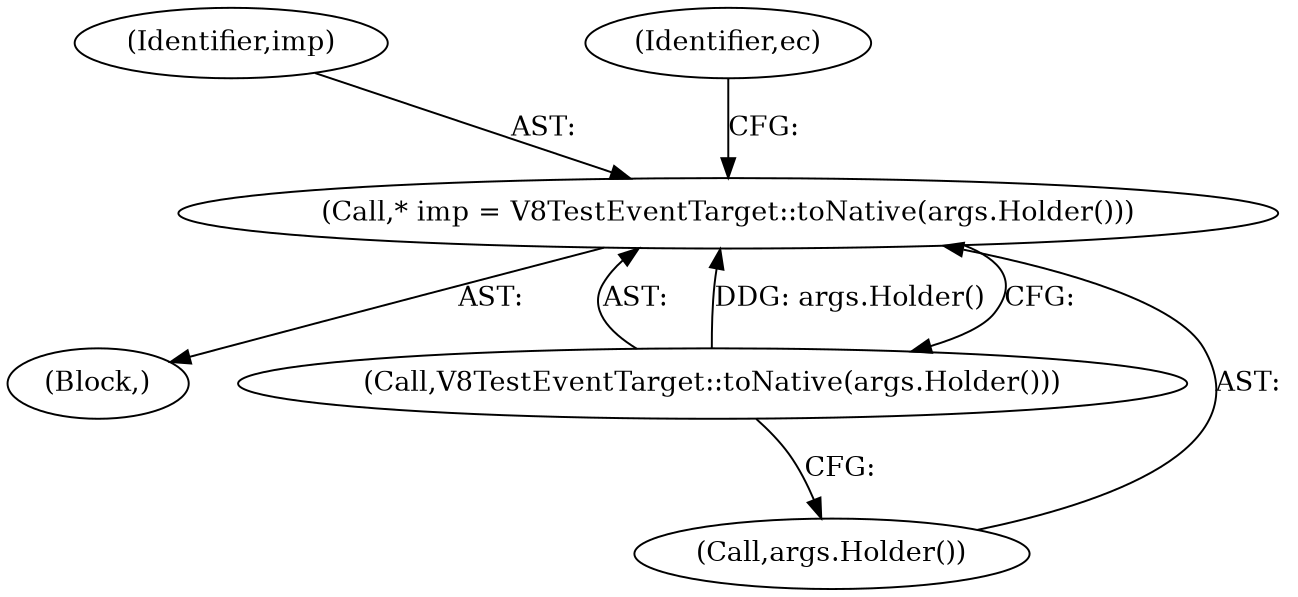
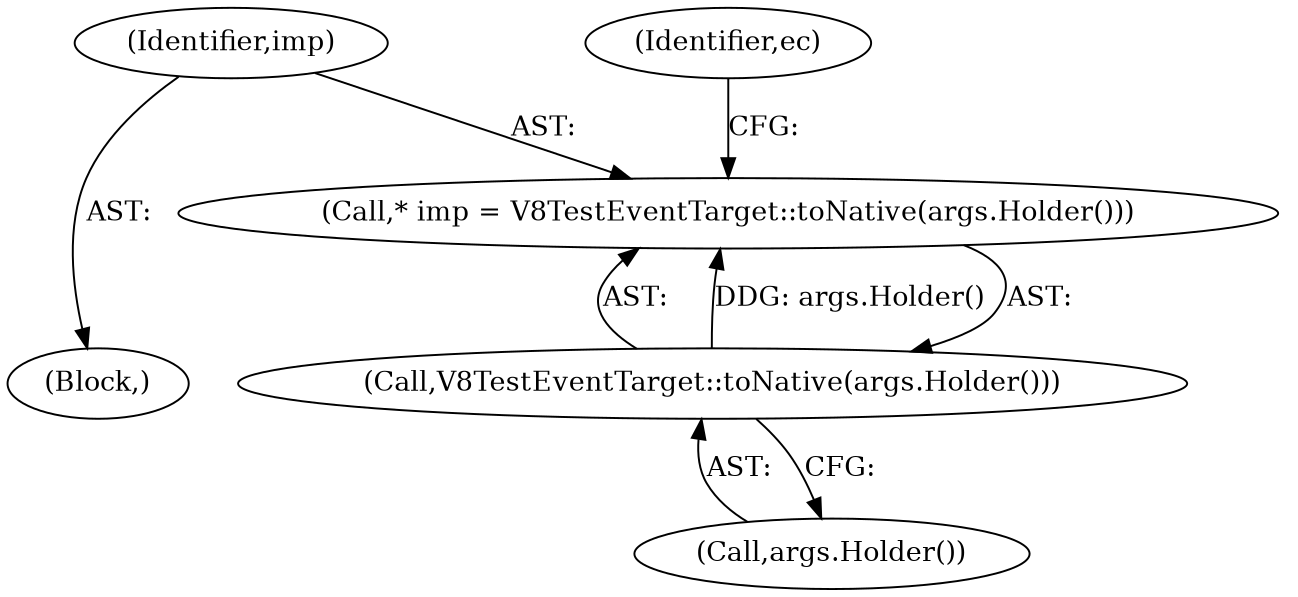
(1044, 298) -> (1044, 298)
(397, 302) -> (84, 185)
(1216, 382) -> (710, 488)
